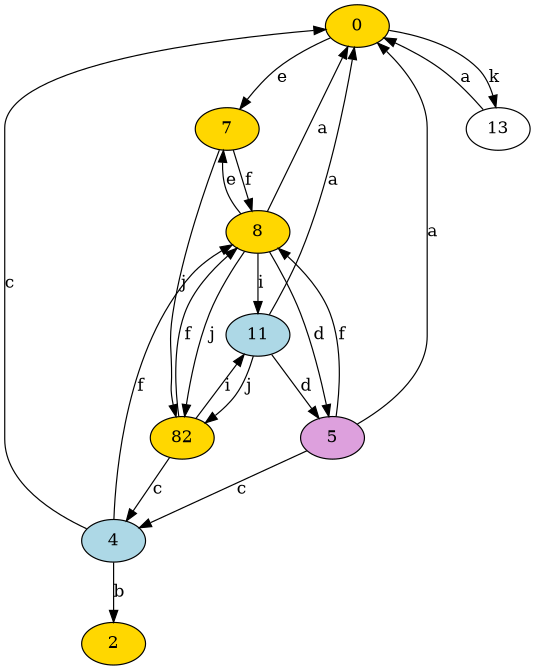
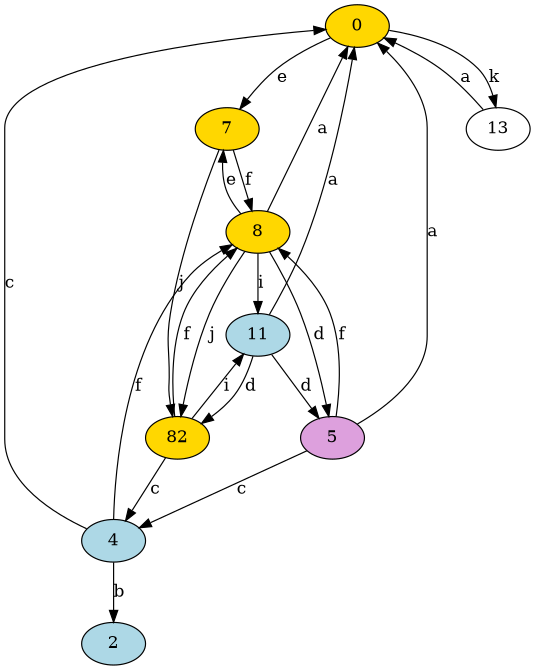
(249, 386) -> (251, 386)
(114, 644) -> (114, 644)
